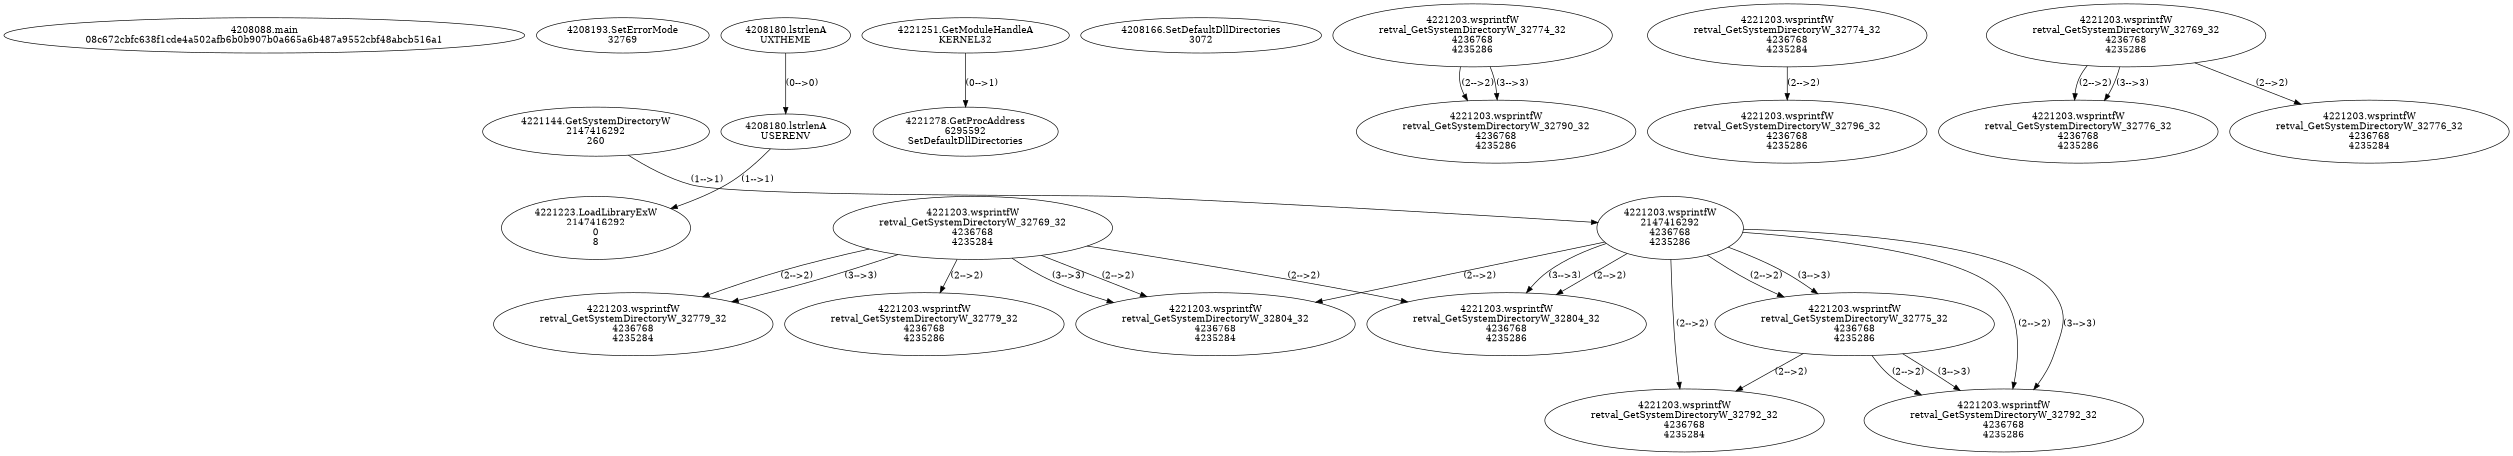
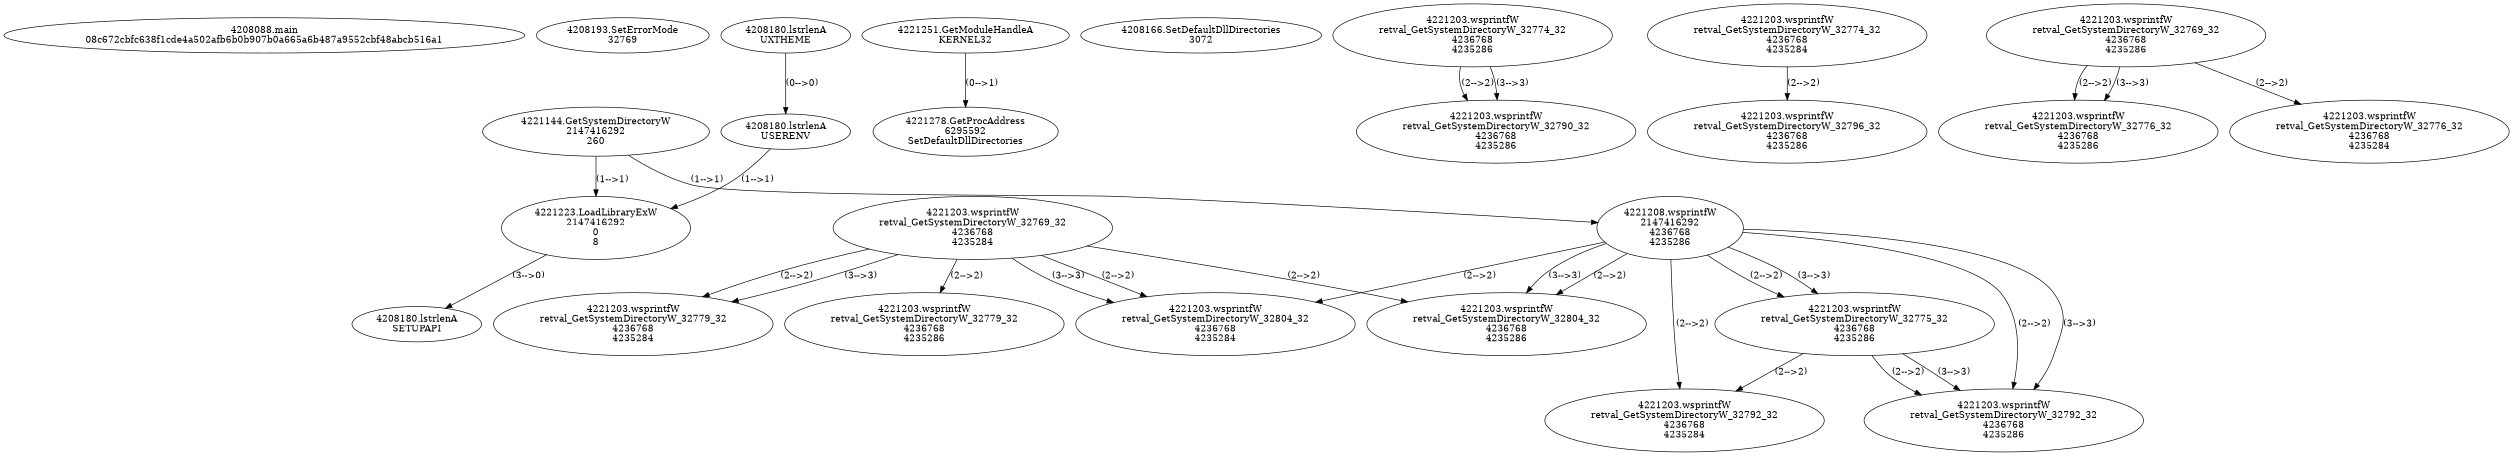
none -> (596, 173)
(1670, 228) -> (1670, 228)
none -> (417, 324)
